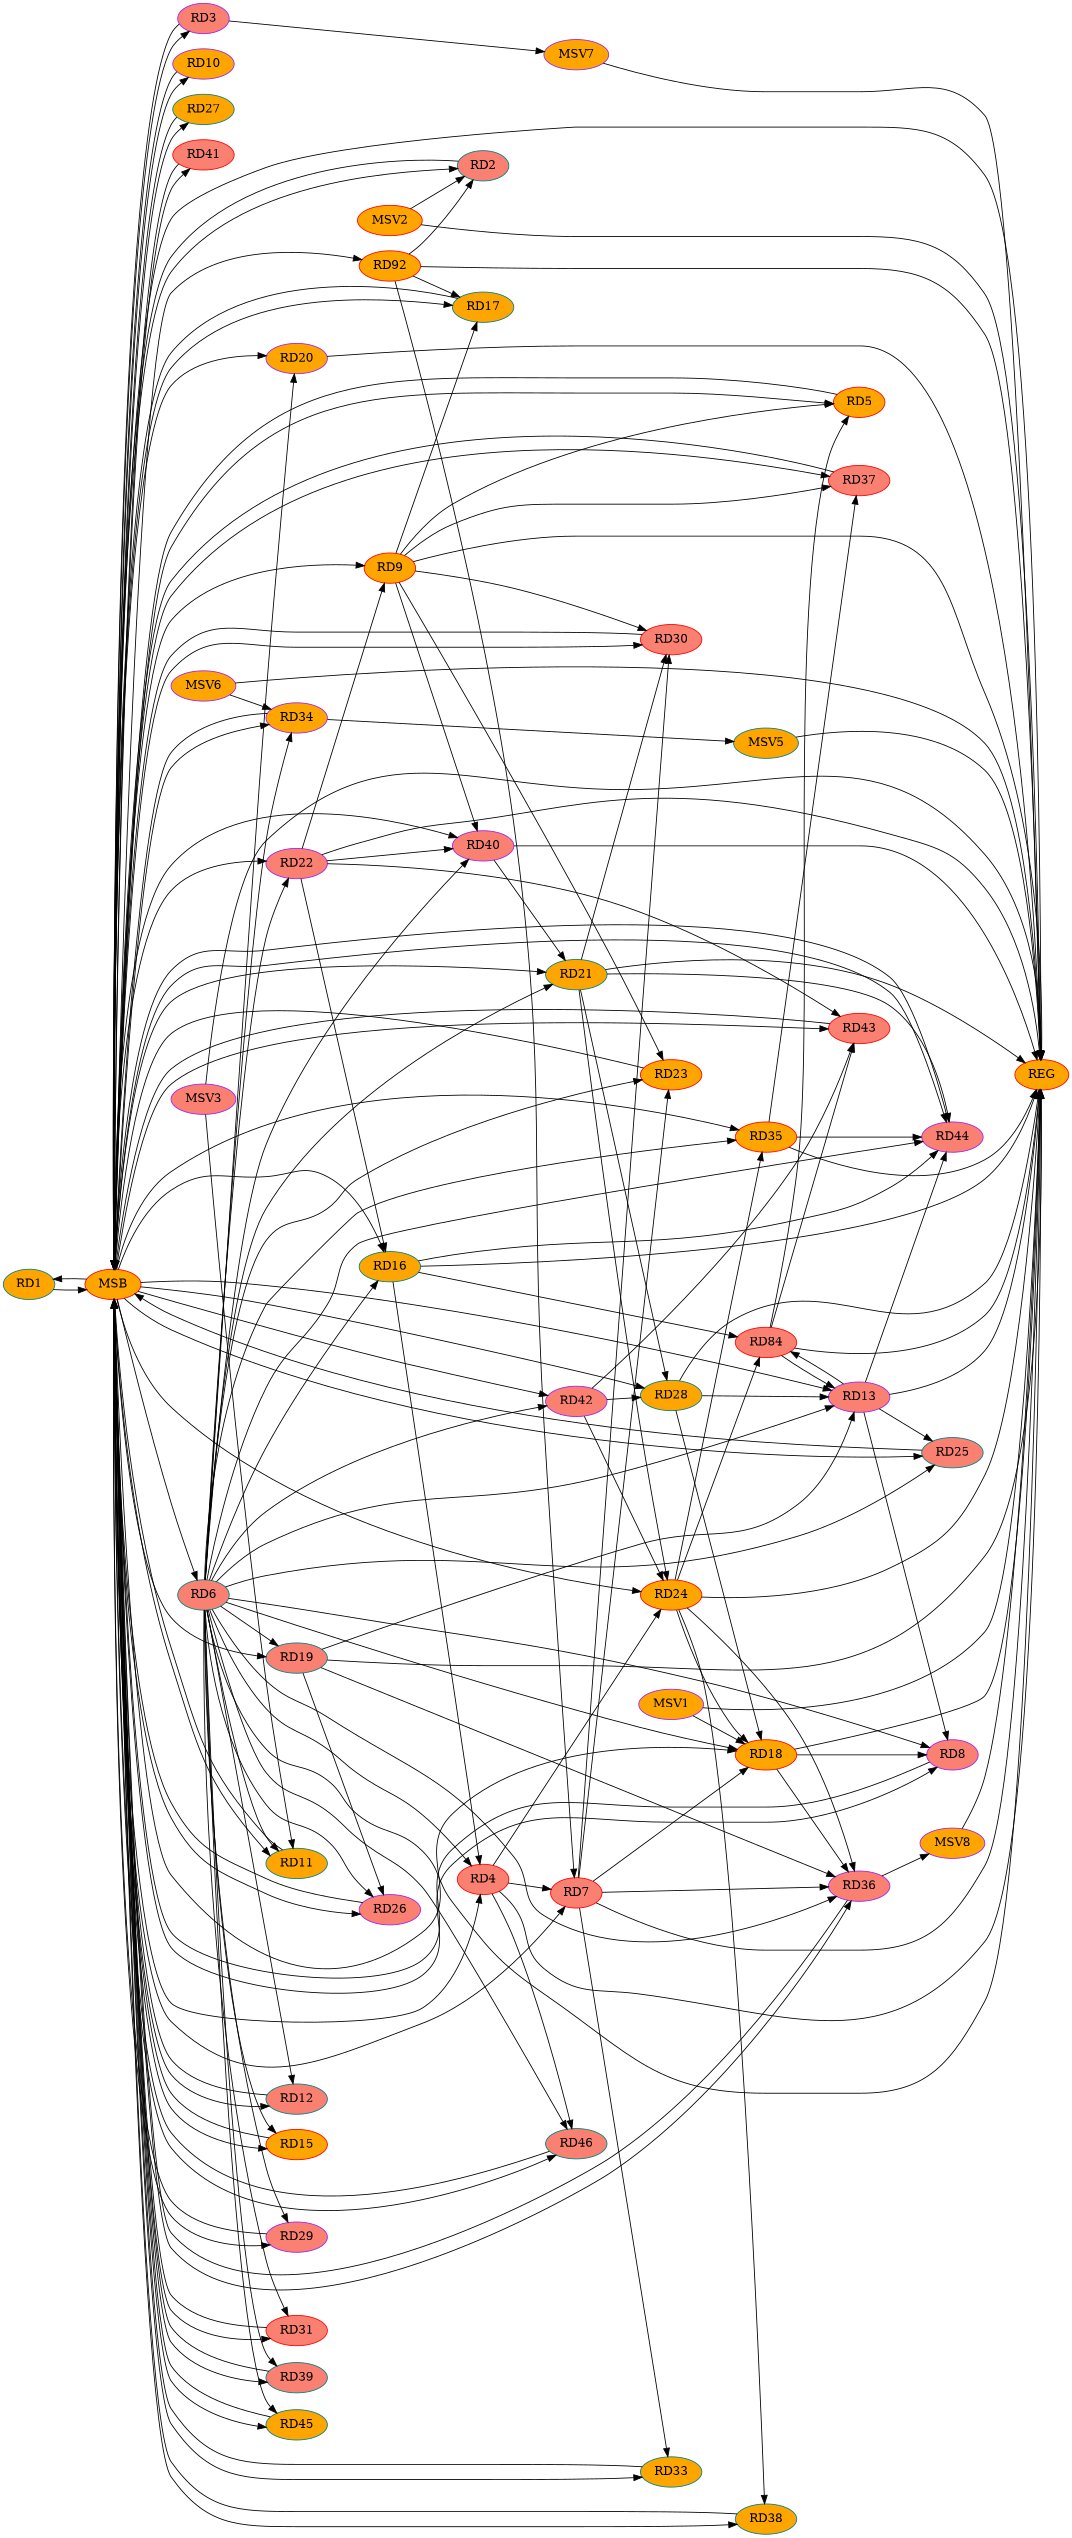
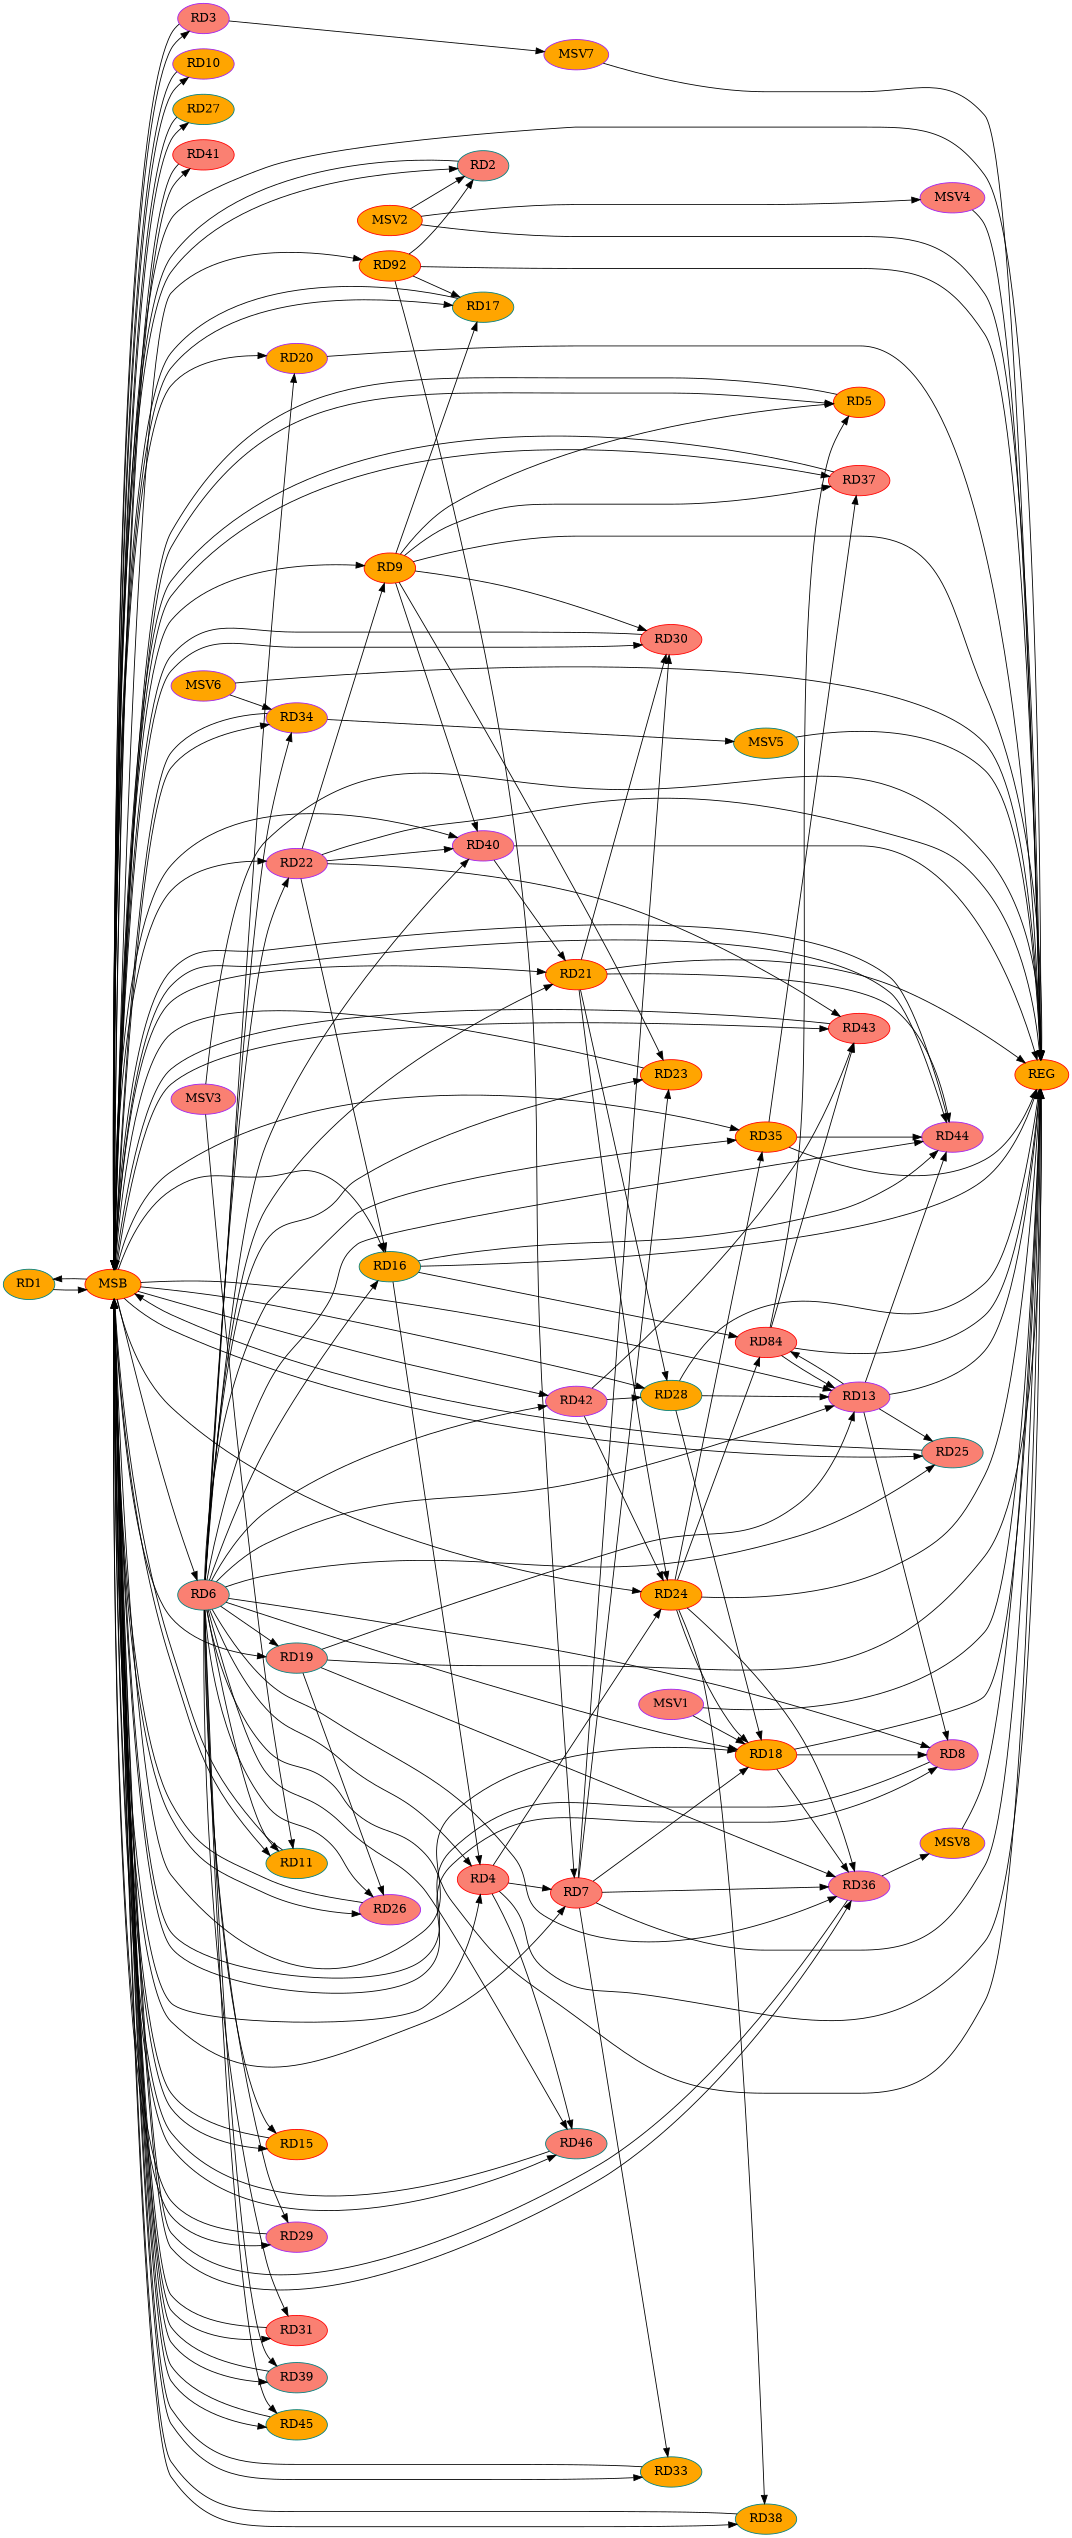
none -> (952, 198)
(576, 975) -> (576, 975)
(671, 1704) -> (671, 1704)
(297, 2099) -> none
